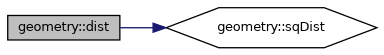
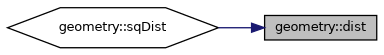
(137, 28) -> (235, 28)
